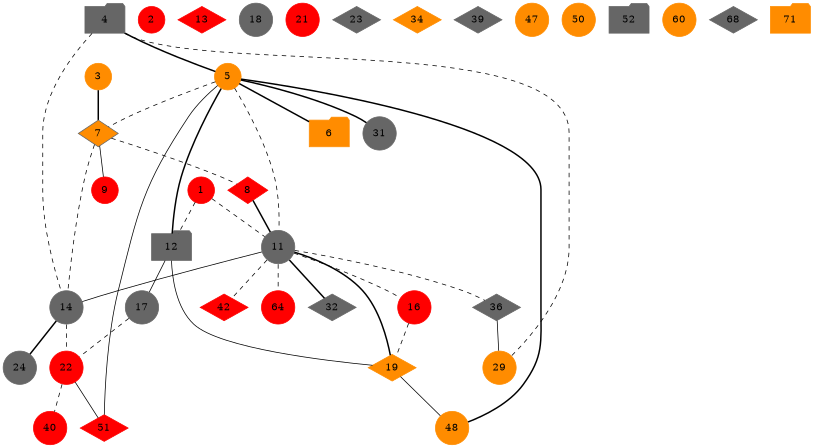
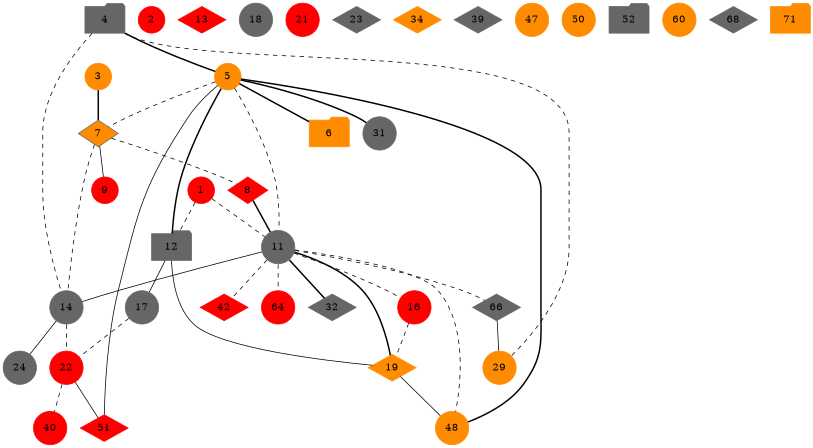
none -> (434, 287)
(497, 307) -> (497, 307)
(43, 338) -> (43, 338)
